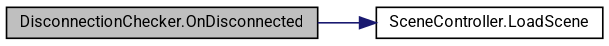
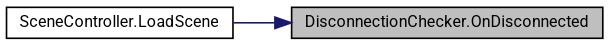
(339, 23) -> (254, 23)
